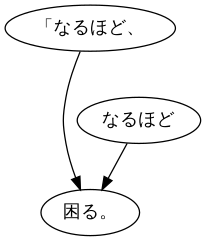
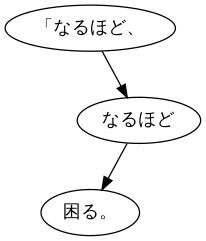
(64, 114) -> (112, 69)
